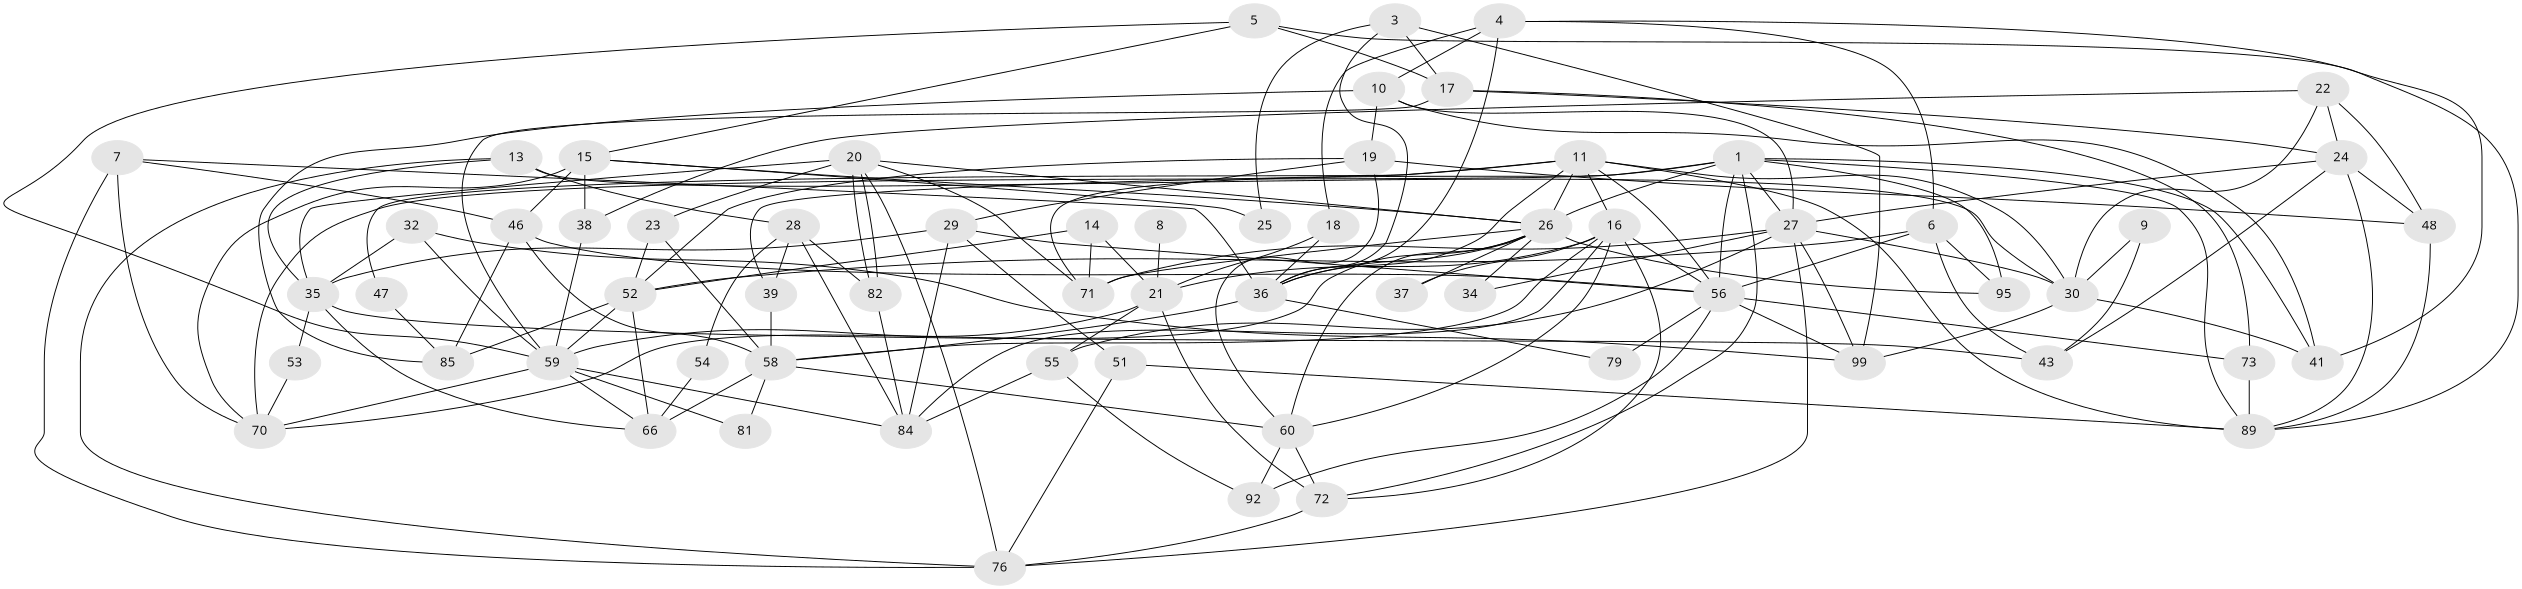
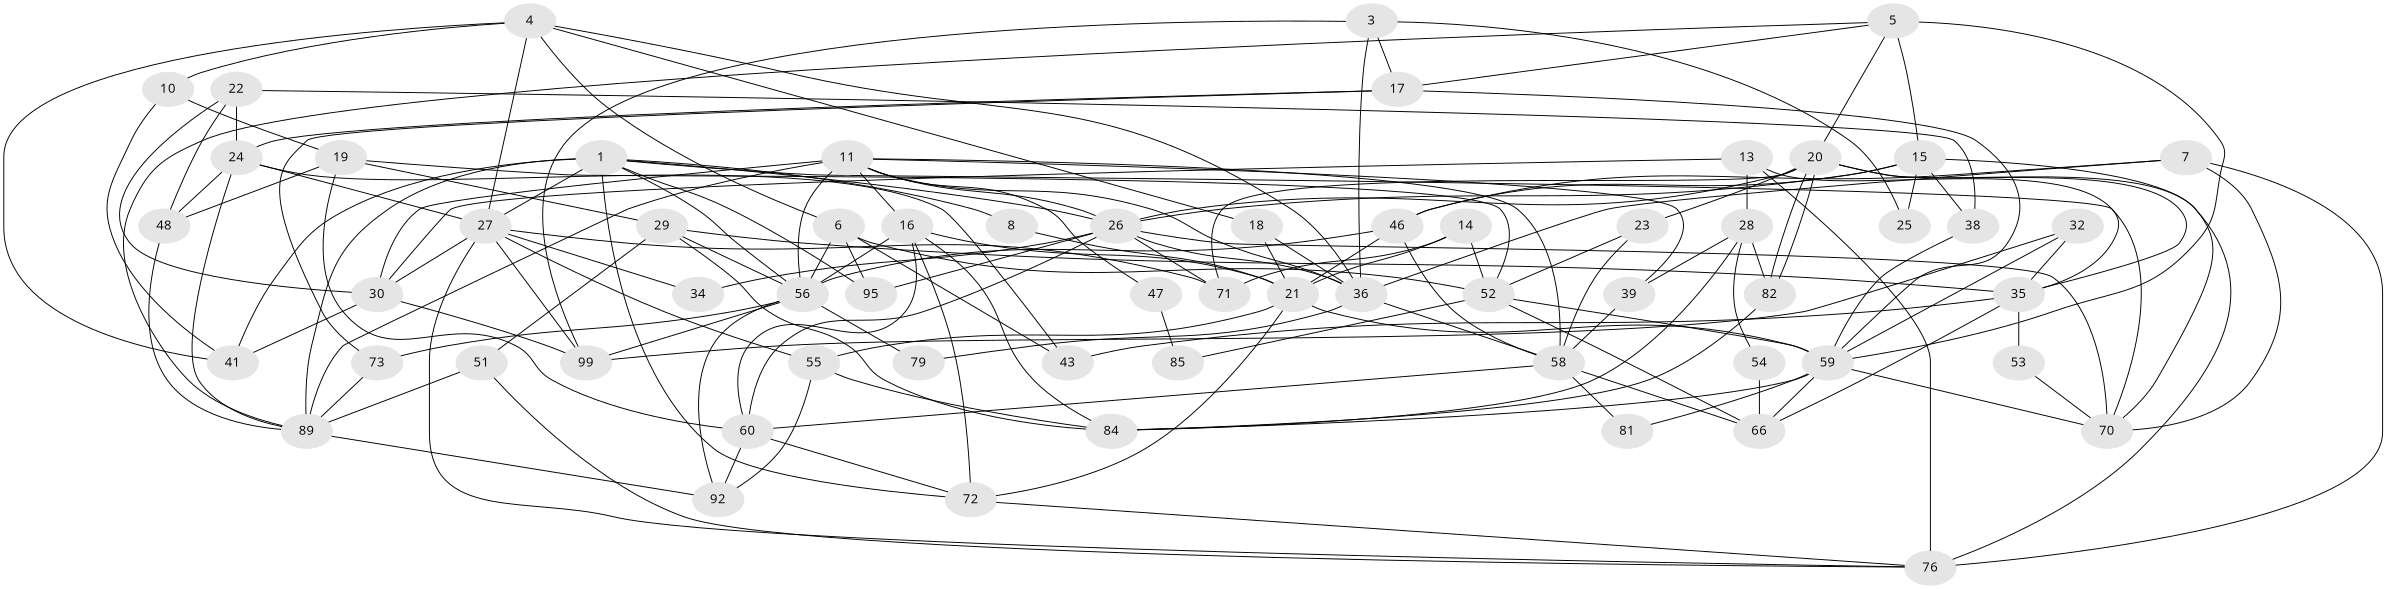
none -> (1854, 89)
(770, 111) -> none
(1624, 112) -> (510, 115)
(1345, 177) -> (811, 178)
(2145, 226) -> none
(484, 292) -> (1345, 260)
(1402, 294) -> none
(1211, 342) -> (1449, 190)
none -> (513, 466)
